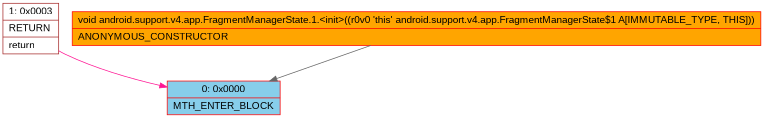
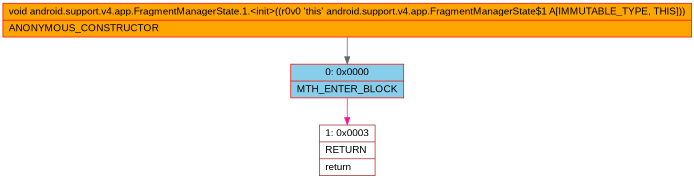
(108, 71) -> (347, 108)
